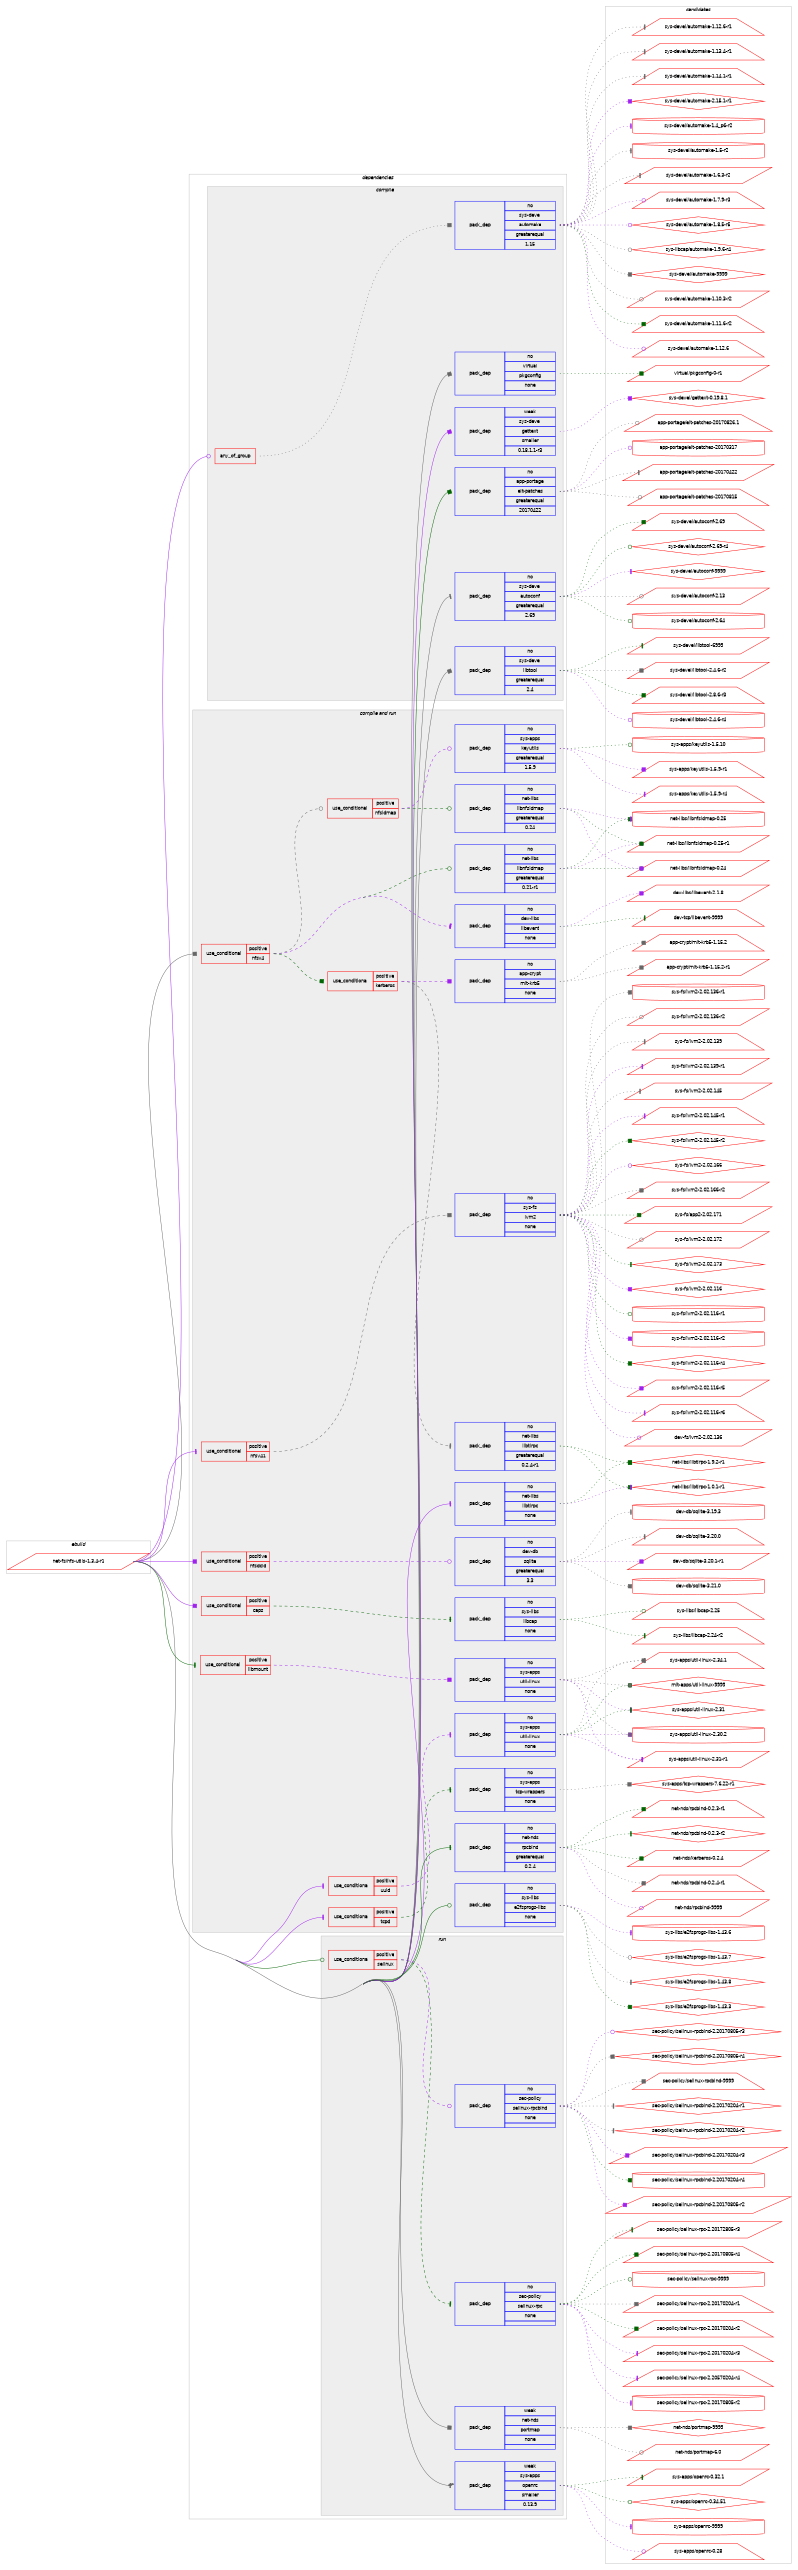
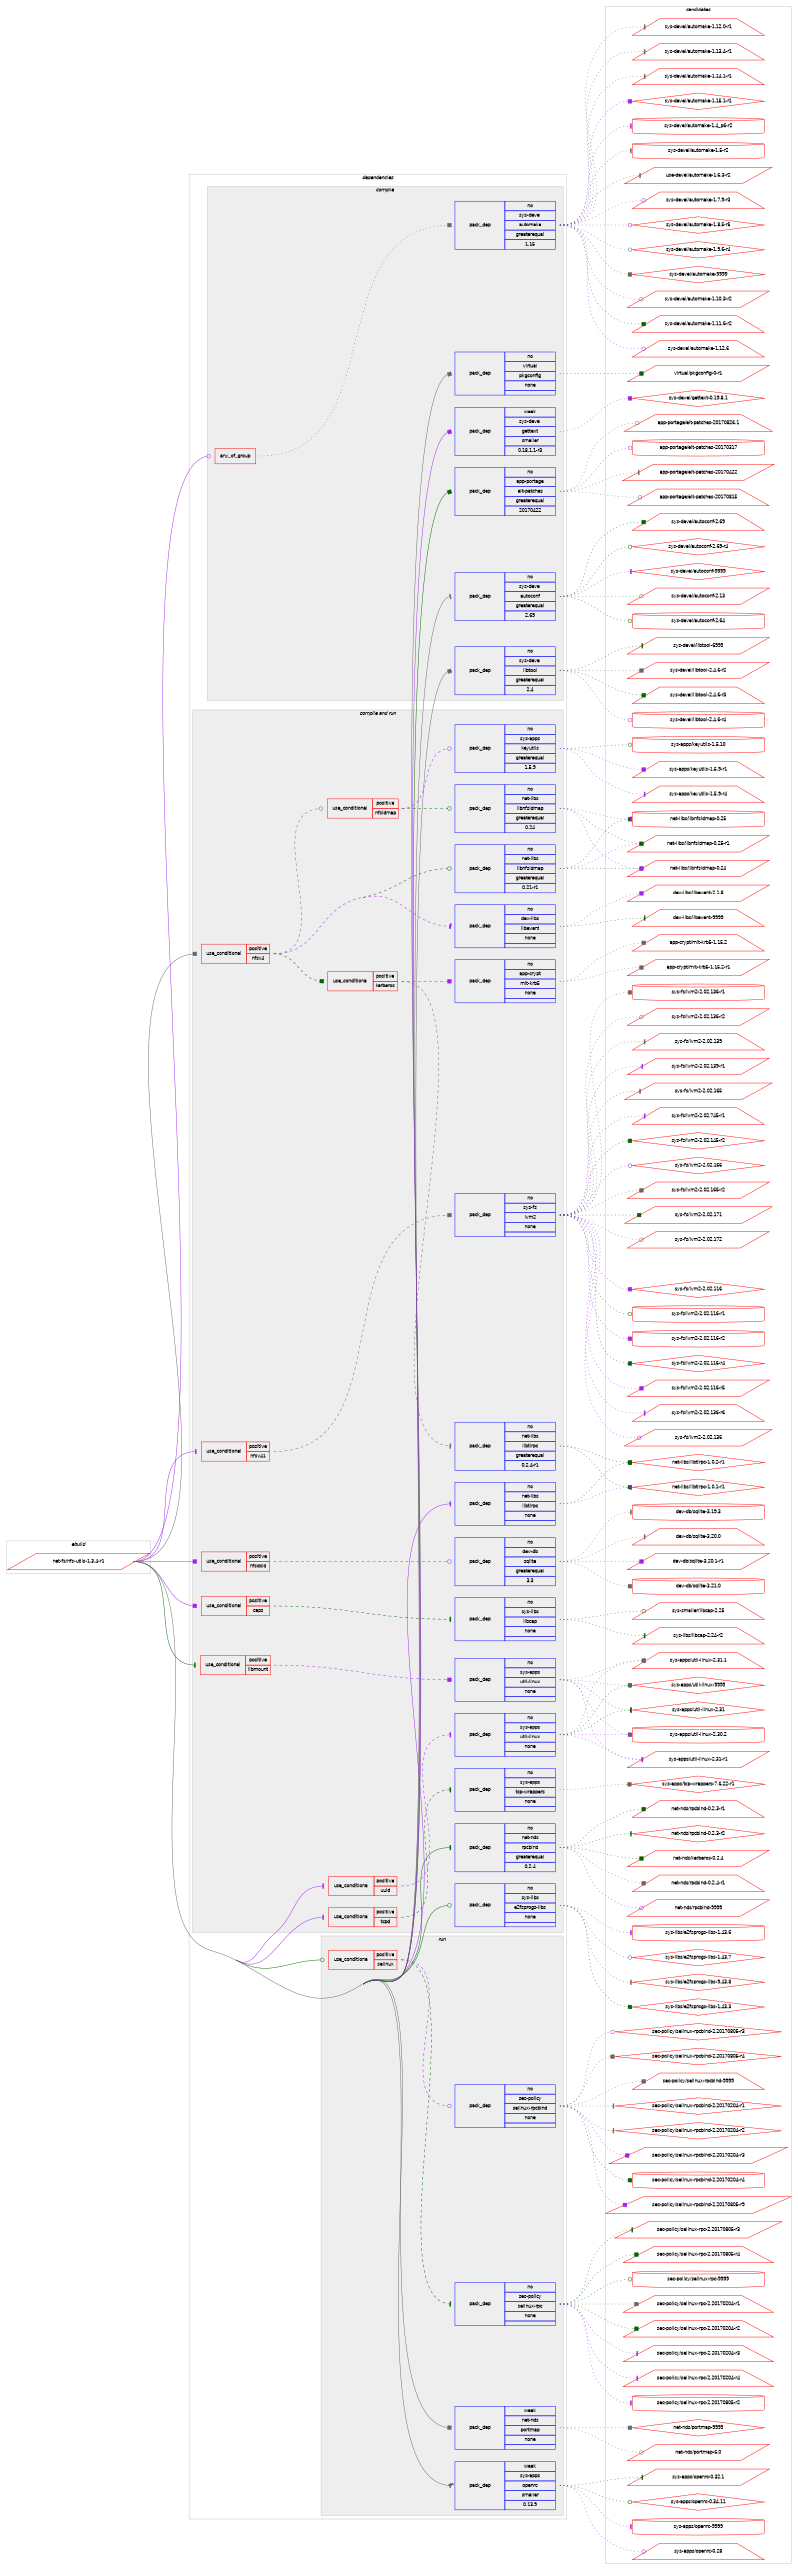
(698, 27) -> (698, 27)
(698, 101) -> (698, 101)
(698, 176) -> (698, 176)
(698, 250) -> (698, 250)
(698, 695) -> (698, 695)
(698, 918) -> (698, 918)
(698, 1091) -> (698, 1091)
(698, 1116) -> (698, 1116)
(698, 1215) -> (698, 1215)
(698, 1265) -> none
(698, 1413) -> (698, 1413)
(698, 1438) -> (698, 1438)
(698, 1463) -> (698, 1463)
(698, 1611) -> (698, 1611)
(698, 1661) -> (698, 1661)
(698, 1685) -> (698, 1685)
(698, 1982) -> (698, 1982)
(698, 2205) -> (698, 2205)
(698, 2230) -> (698, 2230)
(698, 2378) -> (698, 2378)
(698, 2502) -> (698, 2502)
